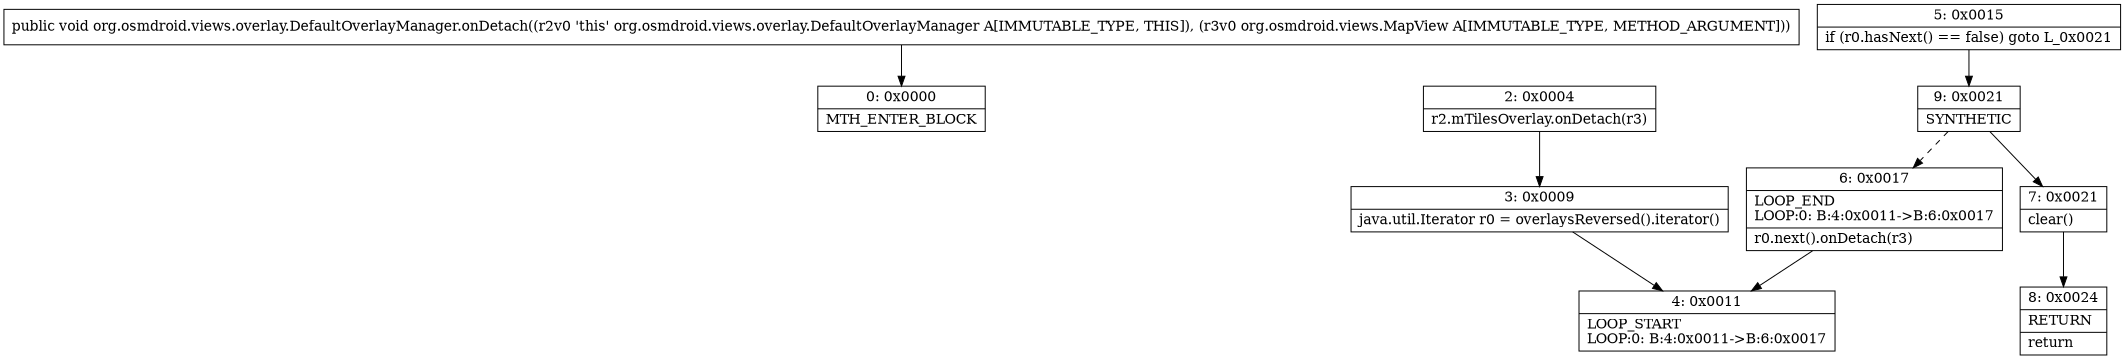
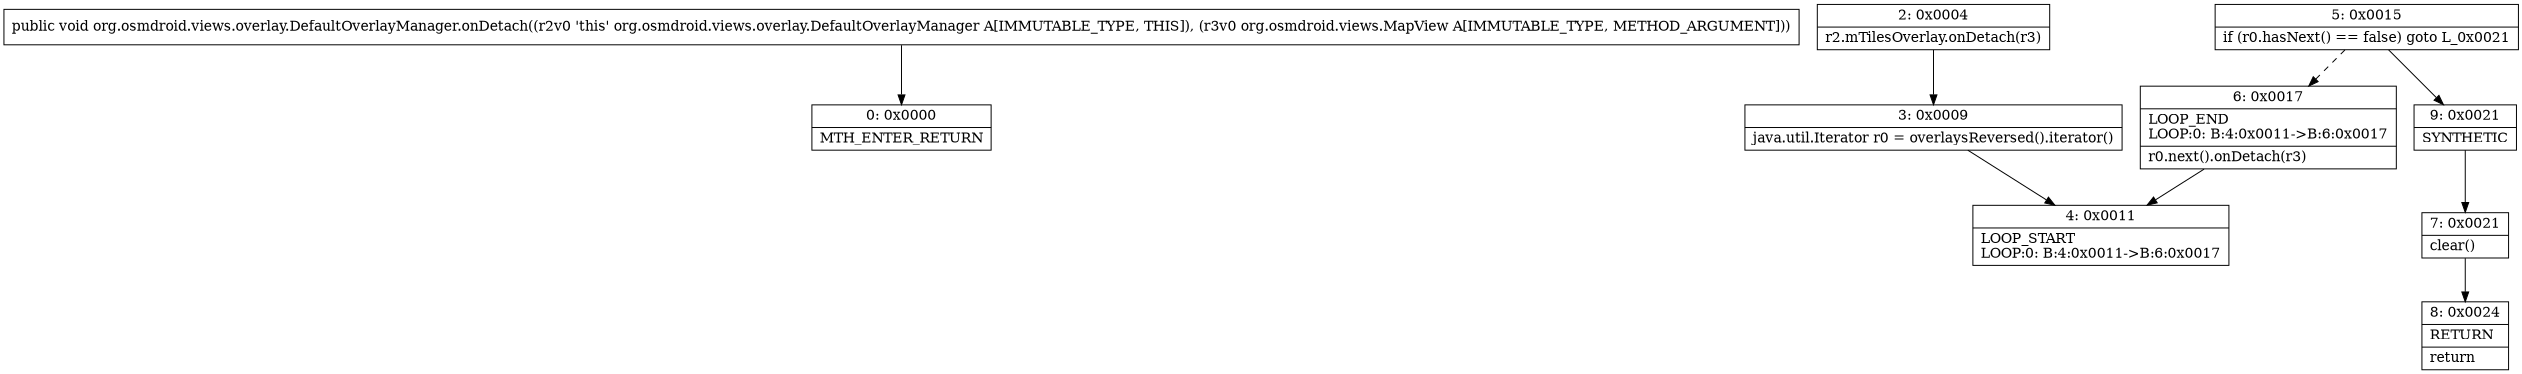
(902, 120) -> (902, 138)
(1934, 146) -> (2330, 64)
